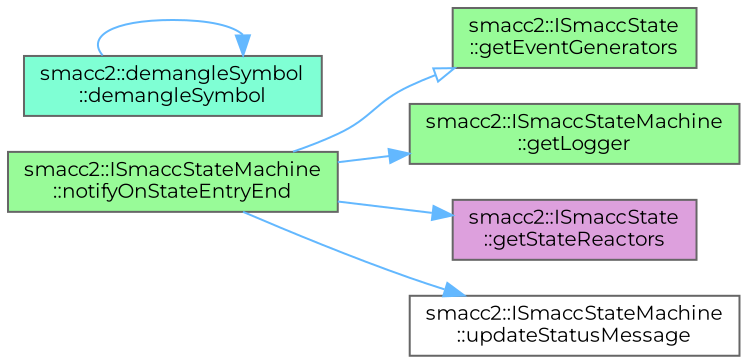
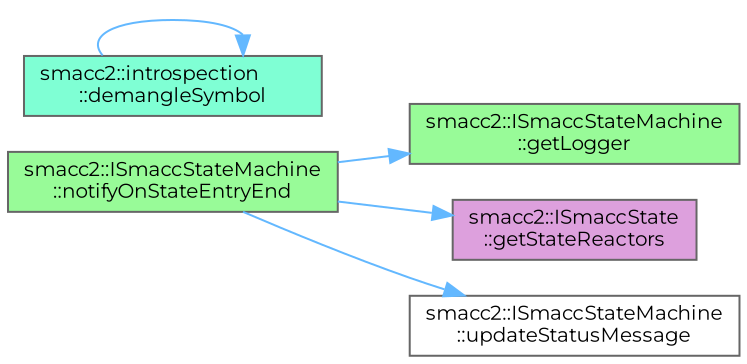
(575, 38) -> none
(173, 86) -> (173, 86)
